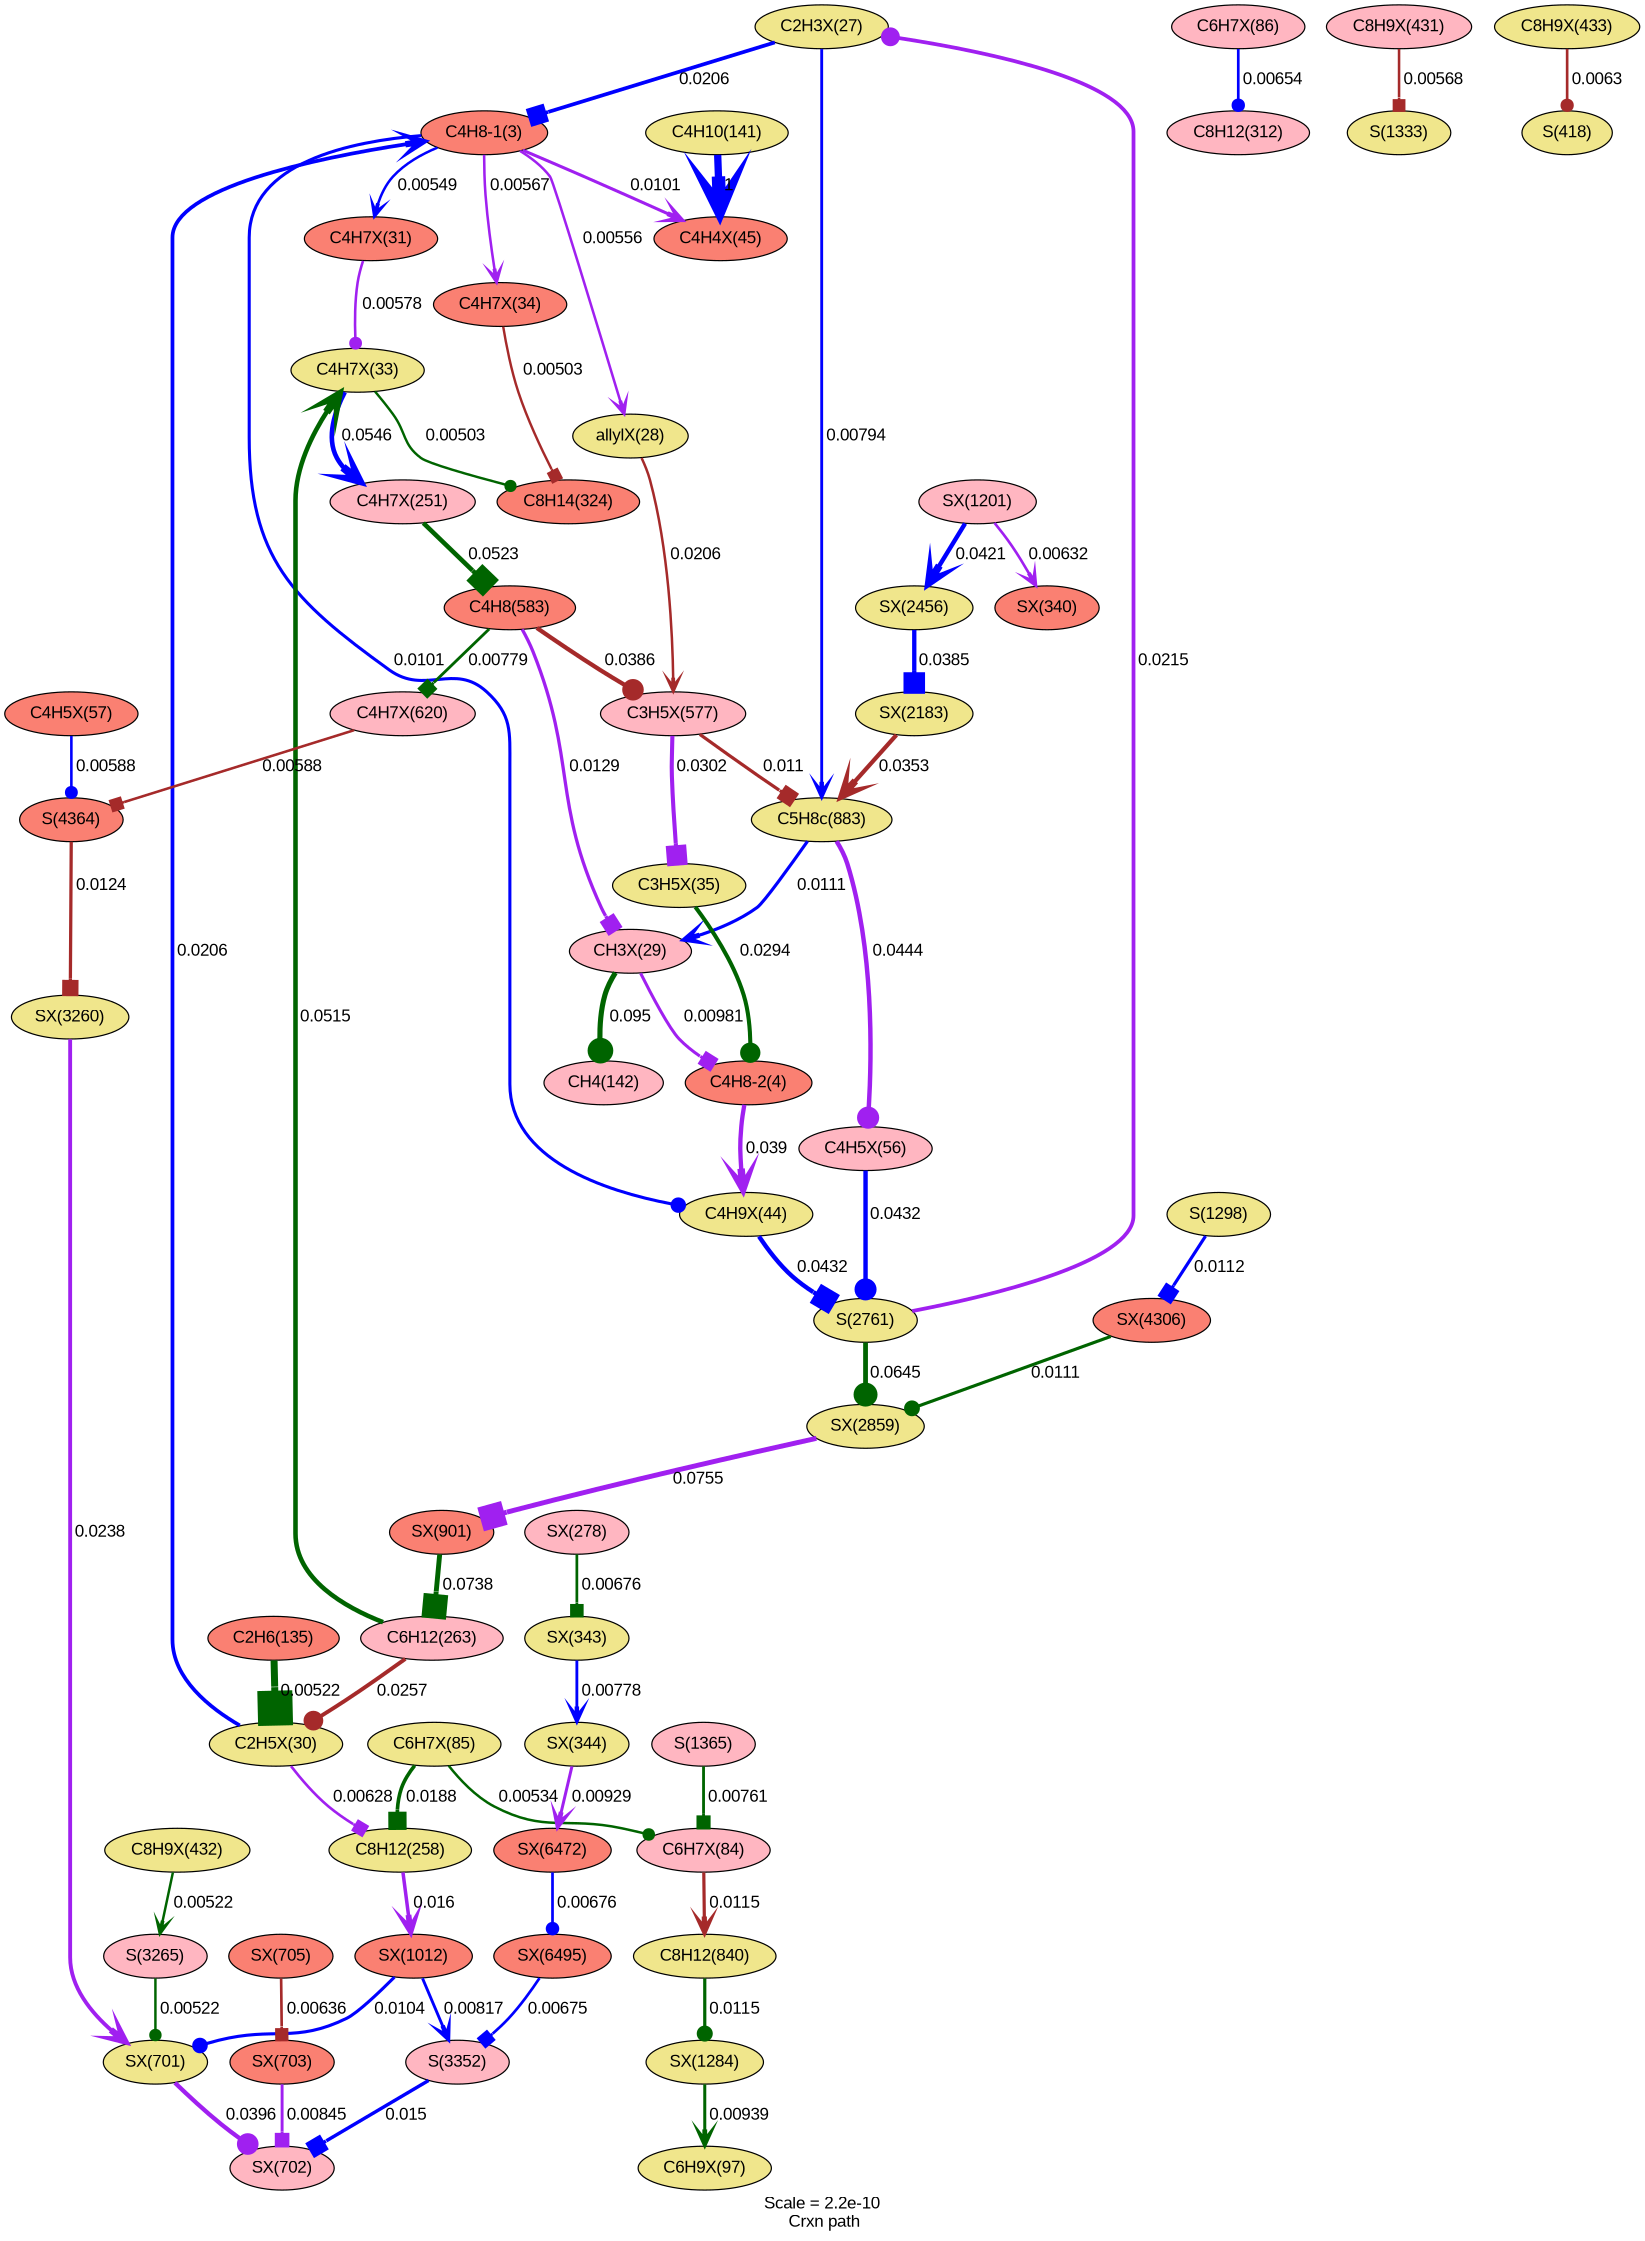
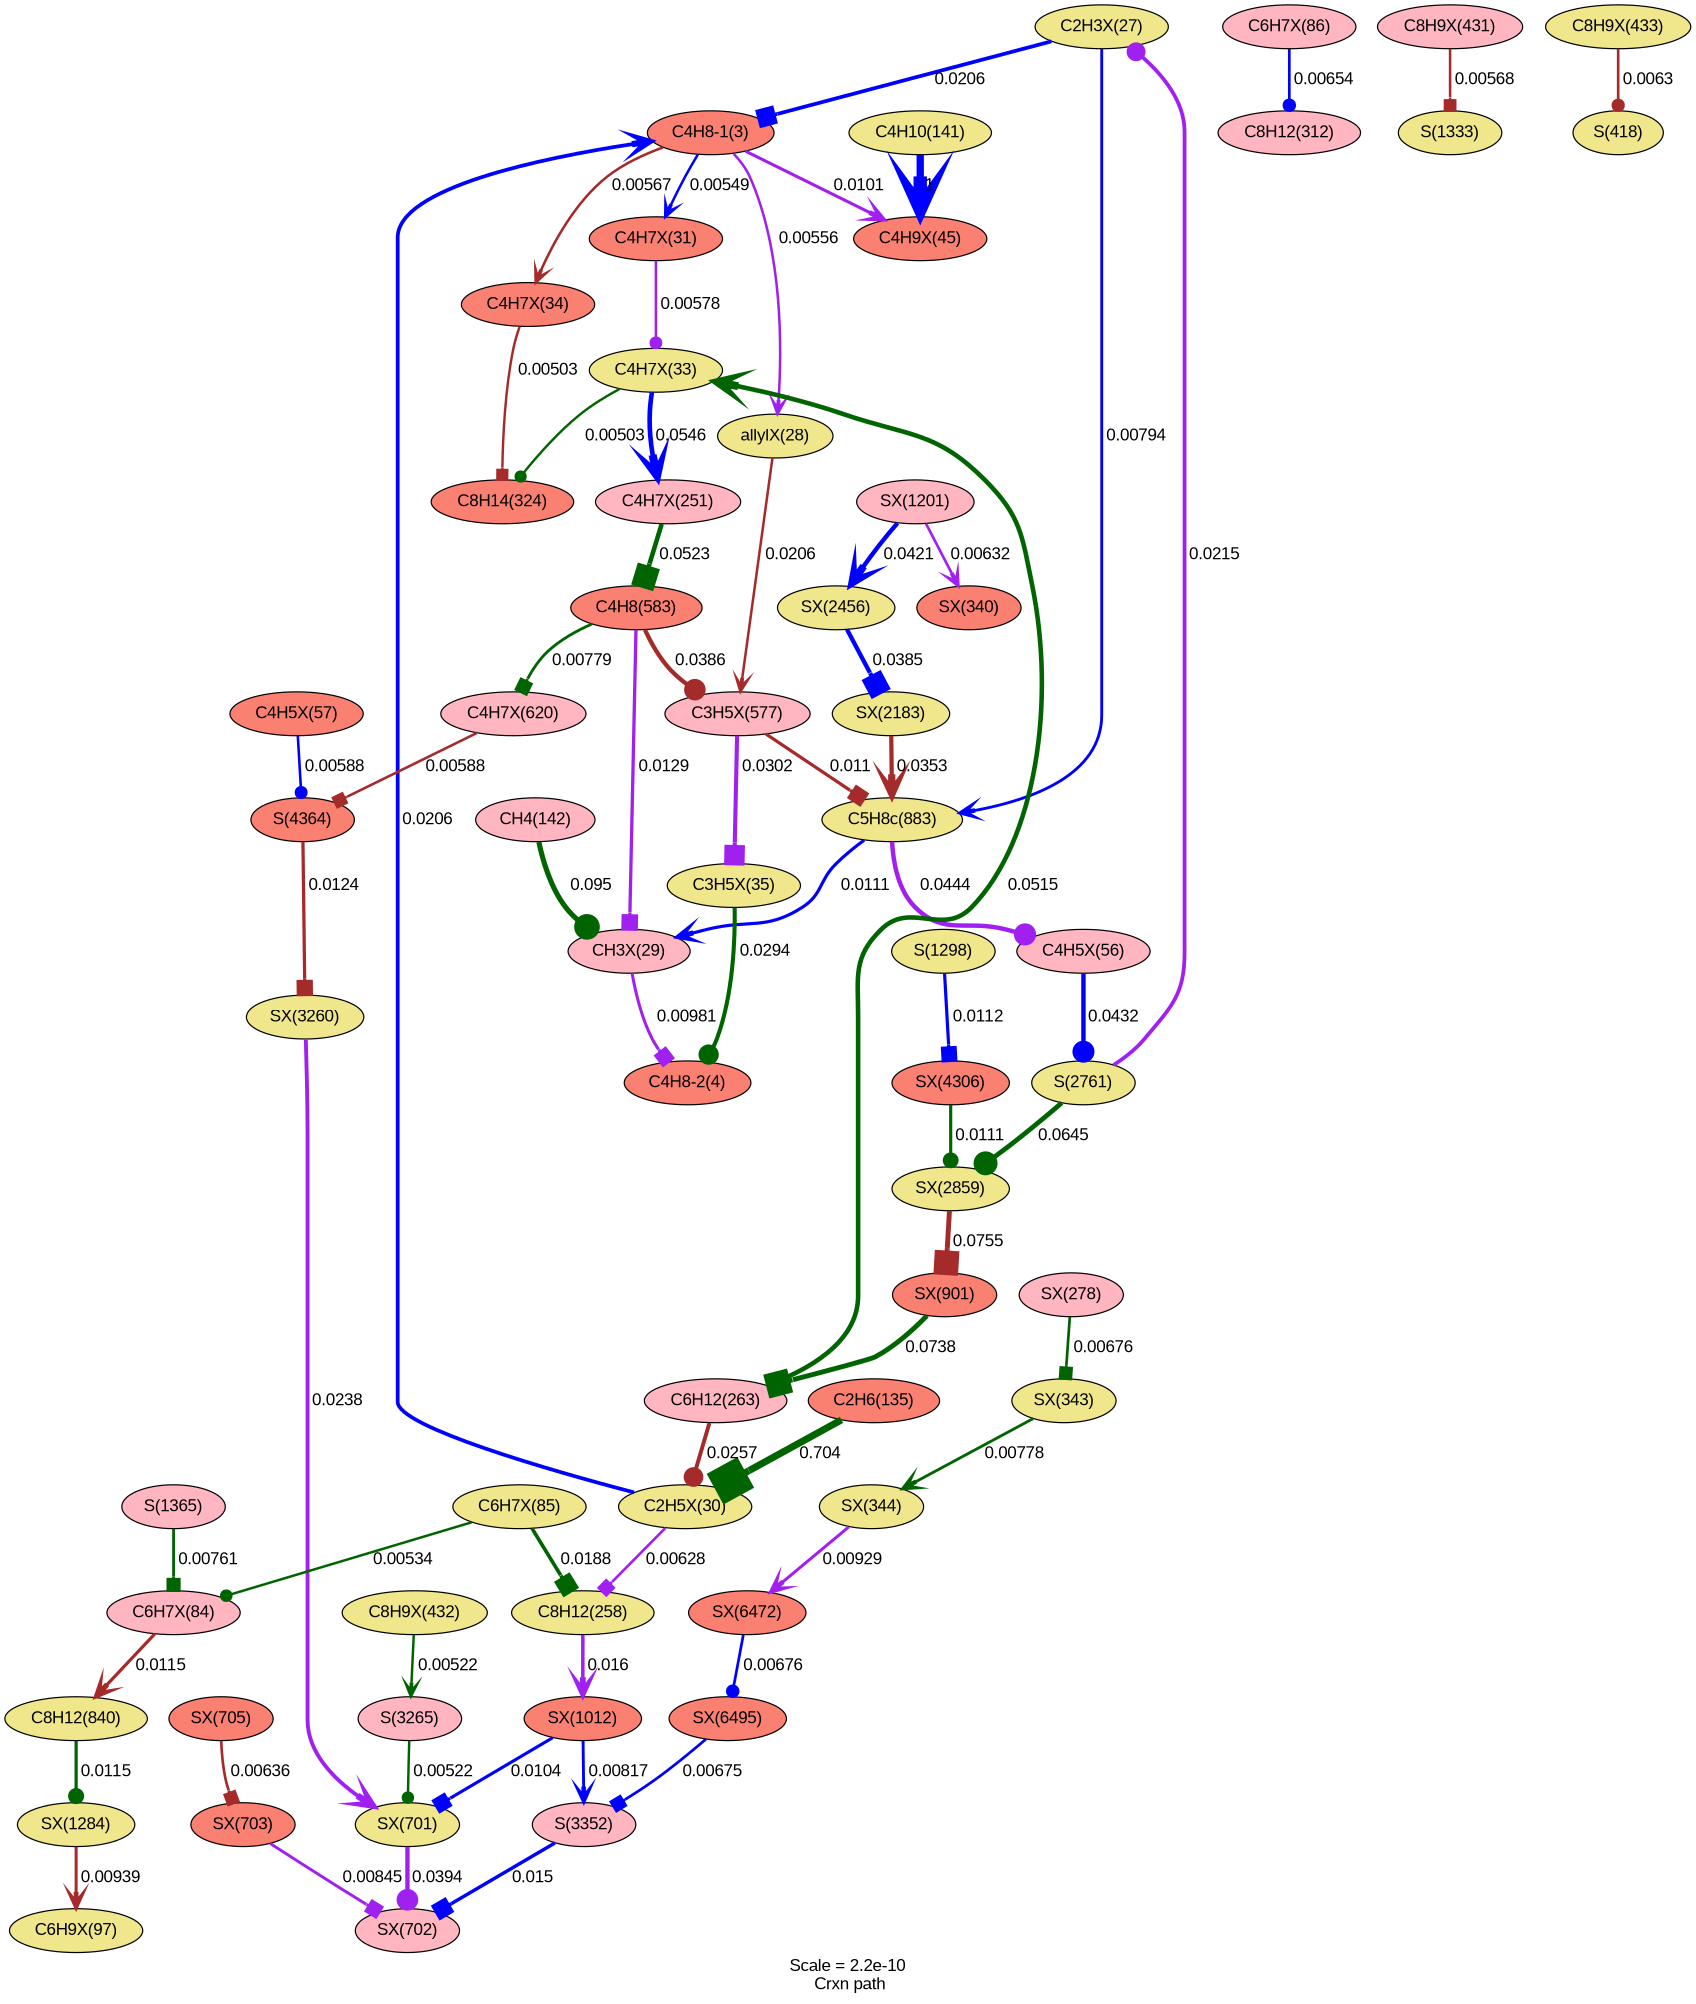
(487, 212) -> (588, 195)
(721, 239) -> (920, 239)
(603, 1005) -> (552, 885)
(746, 1214) -> none
(661, 1474) -> (948, 1229)
(577, 1684) -> (974, 1450)
(308, 1691) -> (818, 1454)
(309, 2031) -> (502, 1768)
(705, 2108) -> (76, 1870)
(249, 2115) -> (435, 1878)
